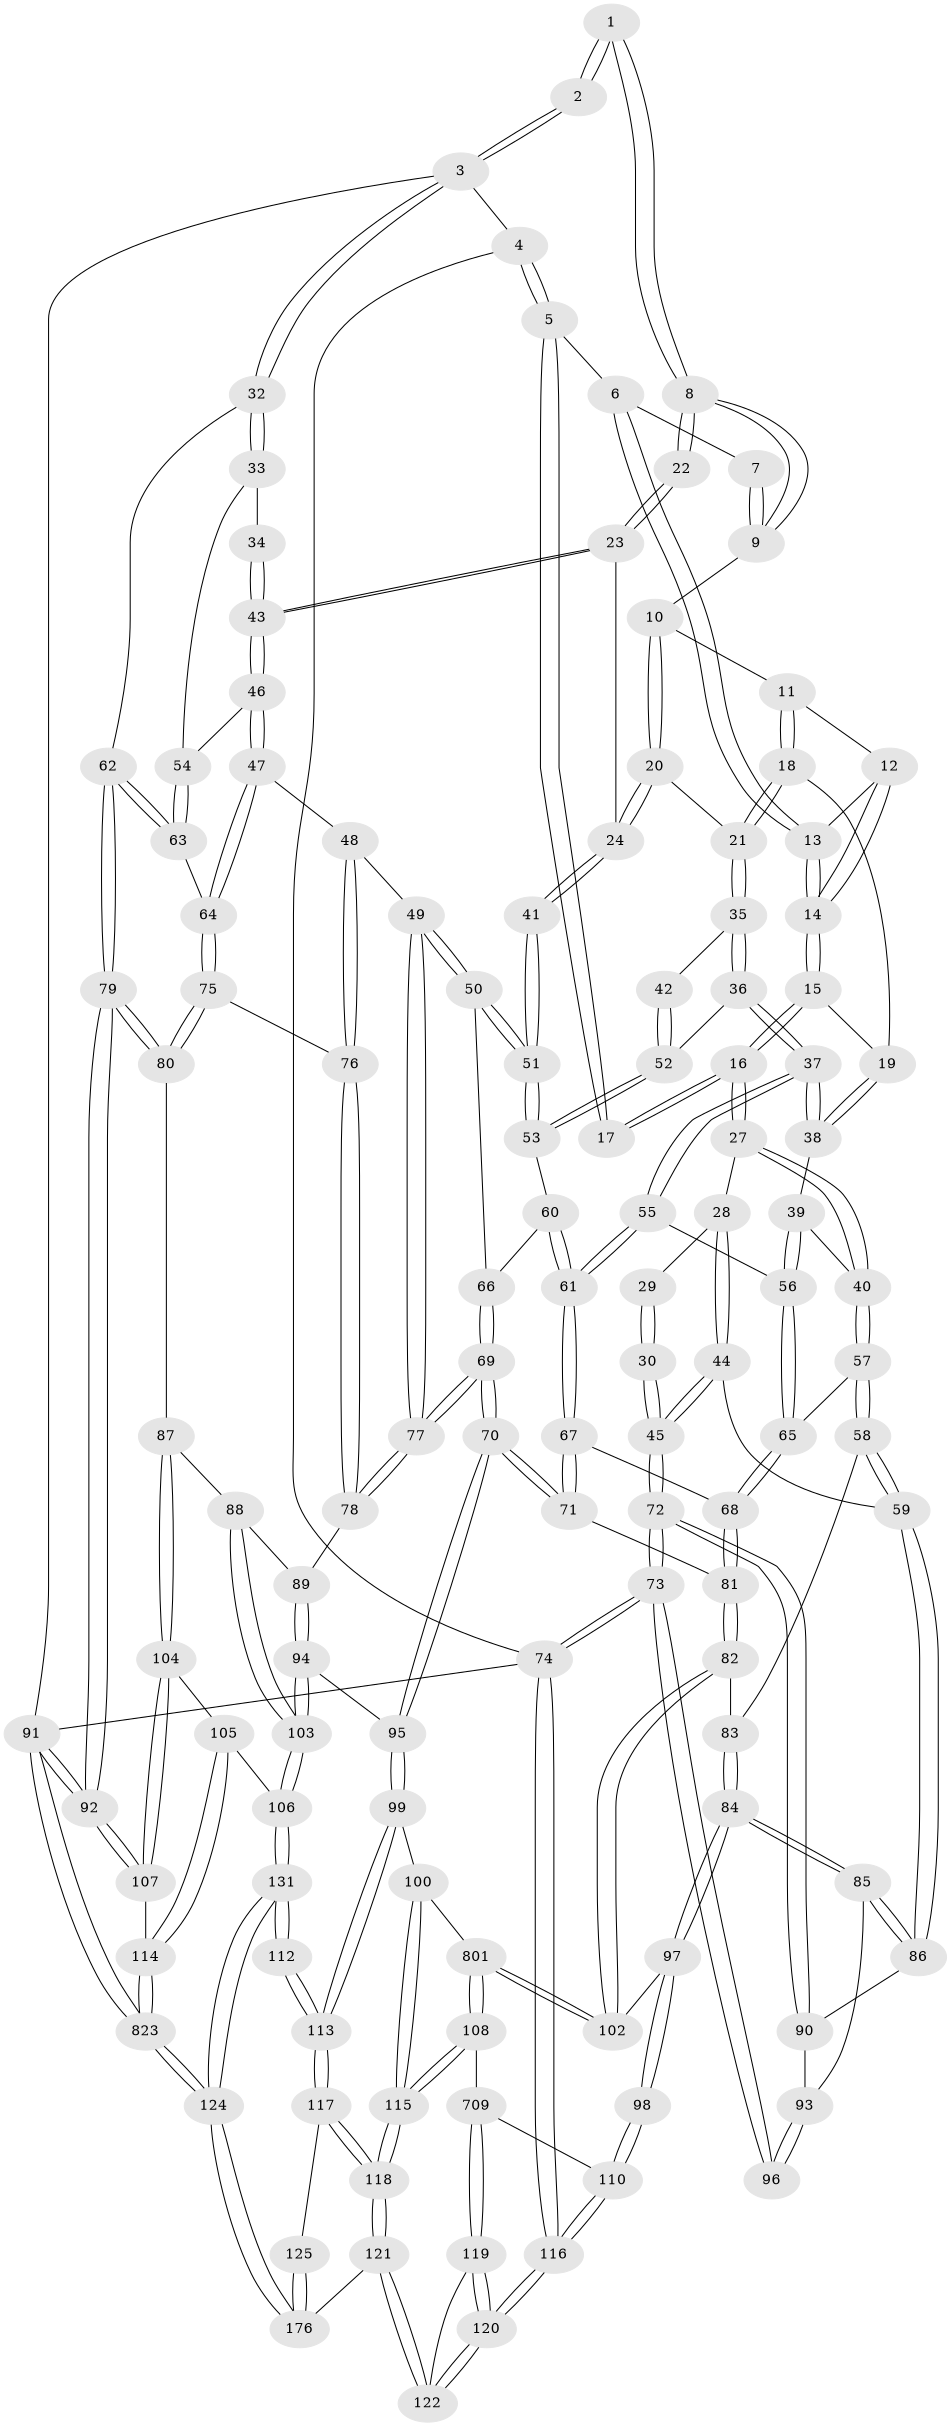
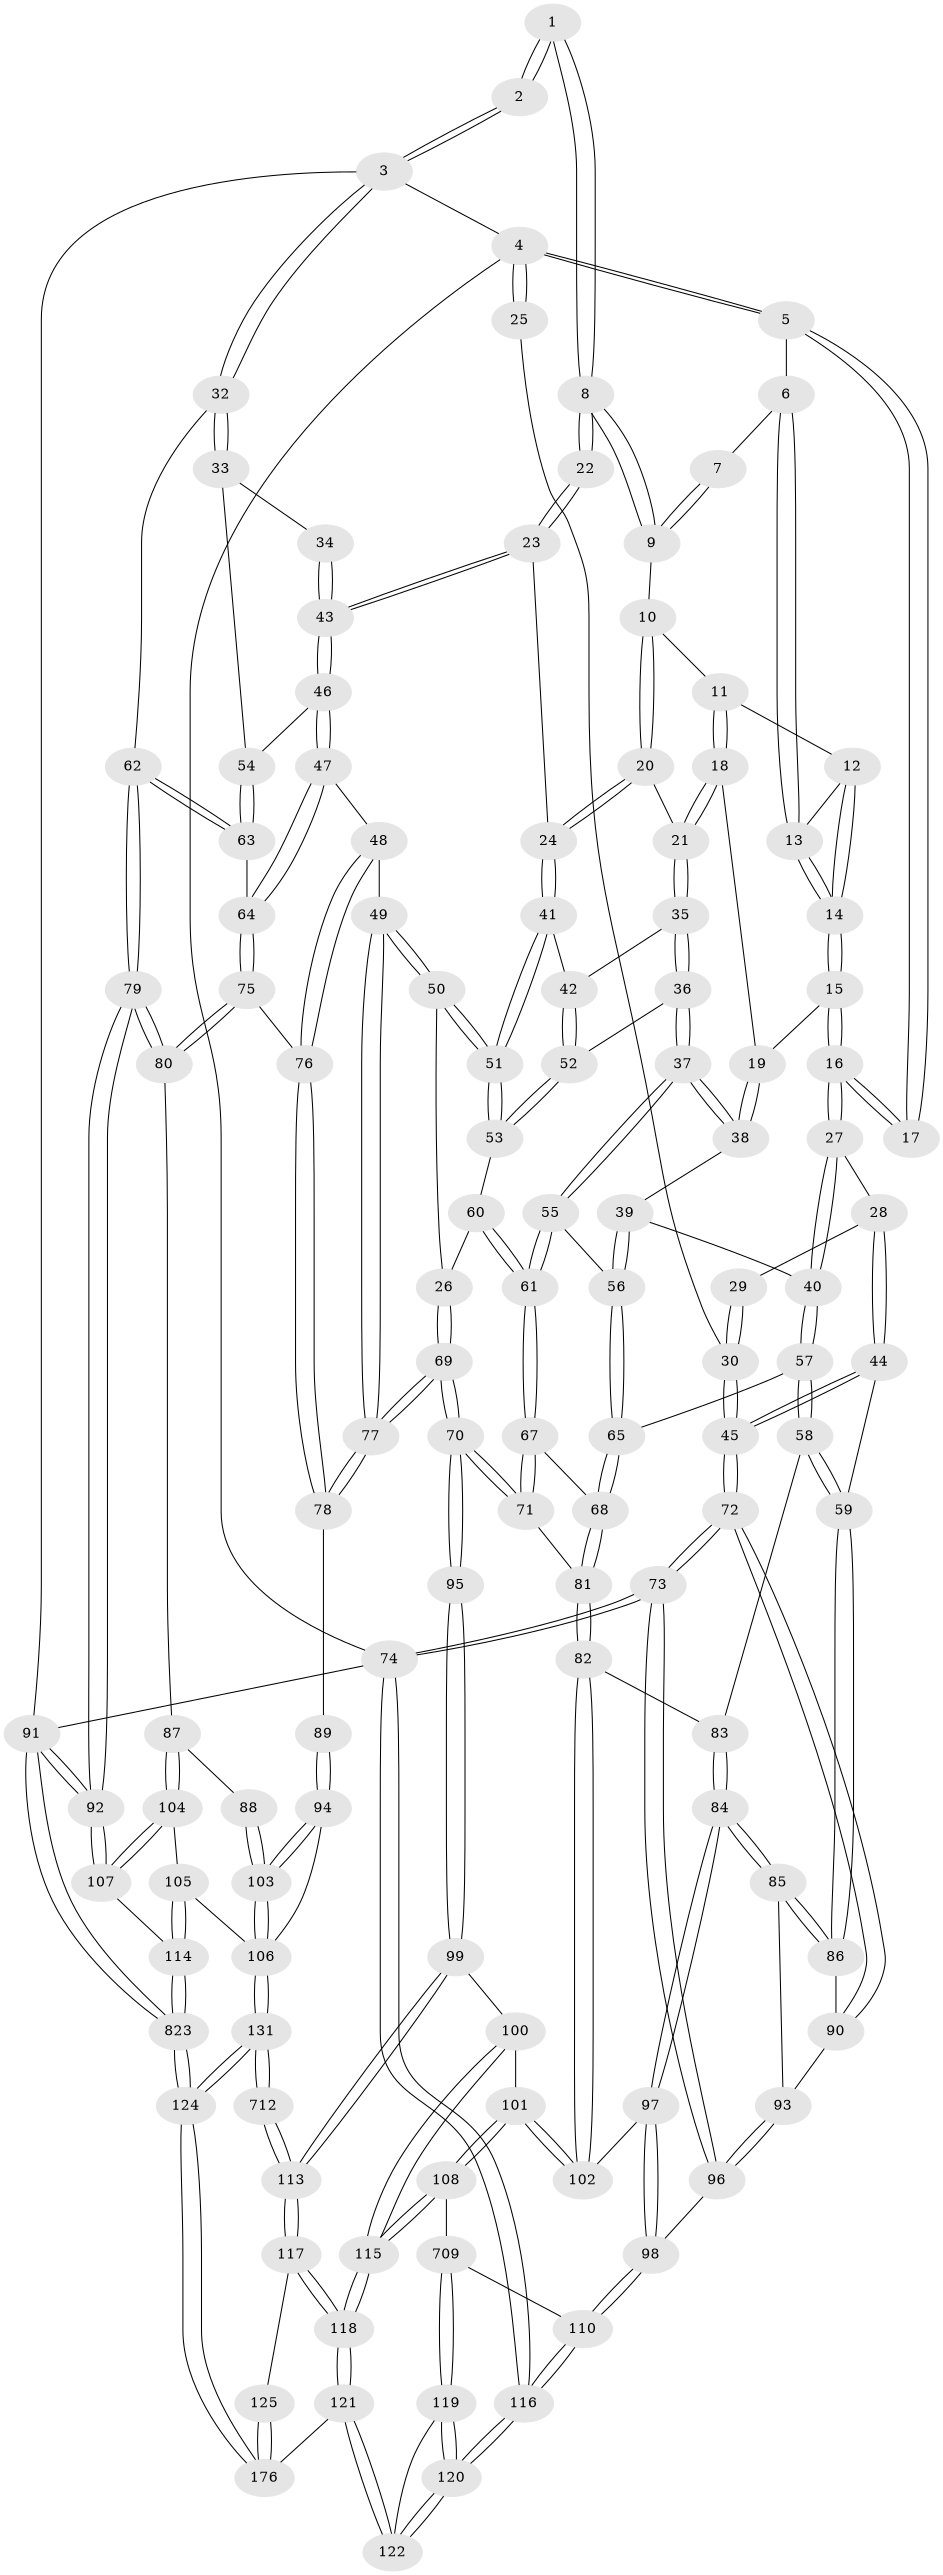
none -> (520, 320)
none -> (559, 953)
(487, 1288) -> (444, 1288)
(269, 1548) -> none
(350, 1697) -> (306, 1887)
(282, 1957) -> (264, 2106)
(476, 1957) -> (516, 2106)
none -> (684, 2218)
